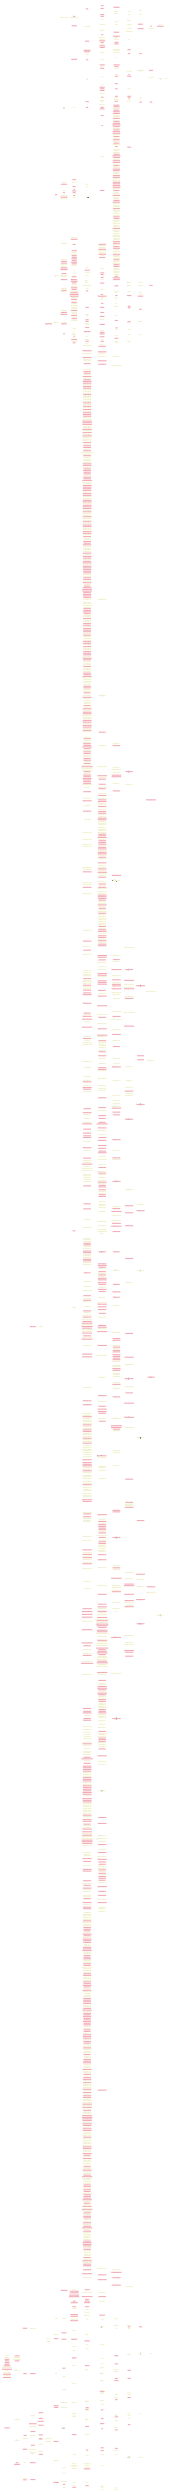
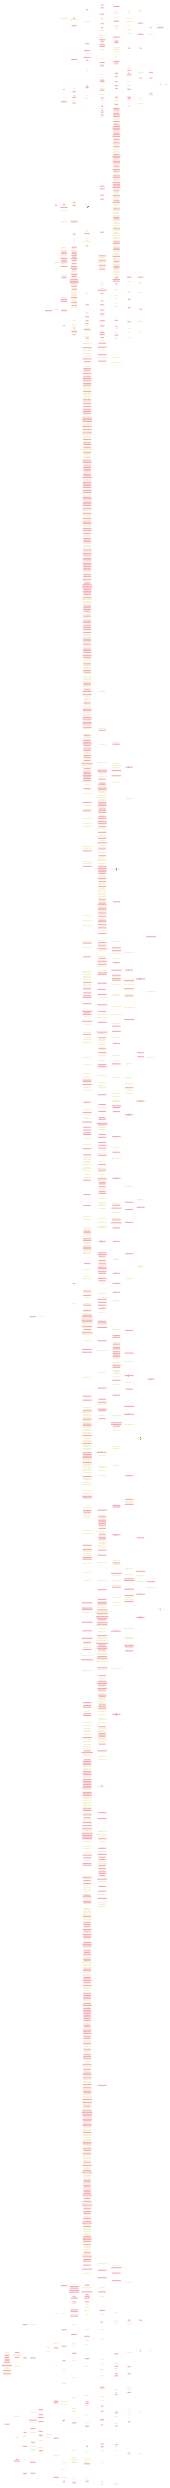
(87, 1164) -> none
